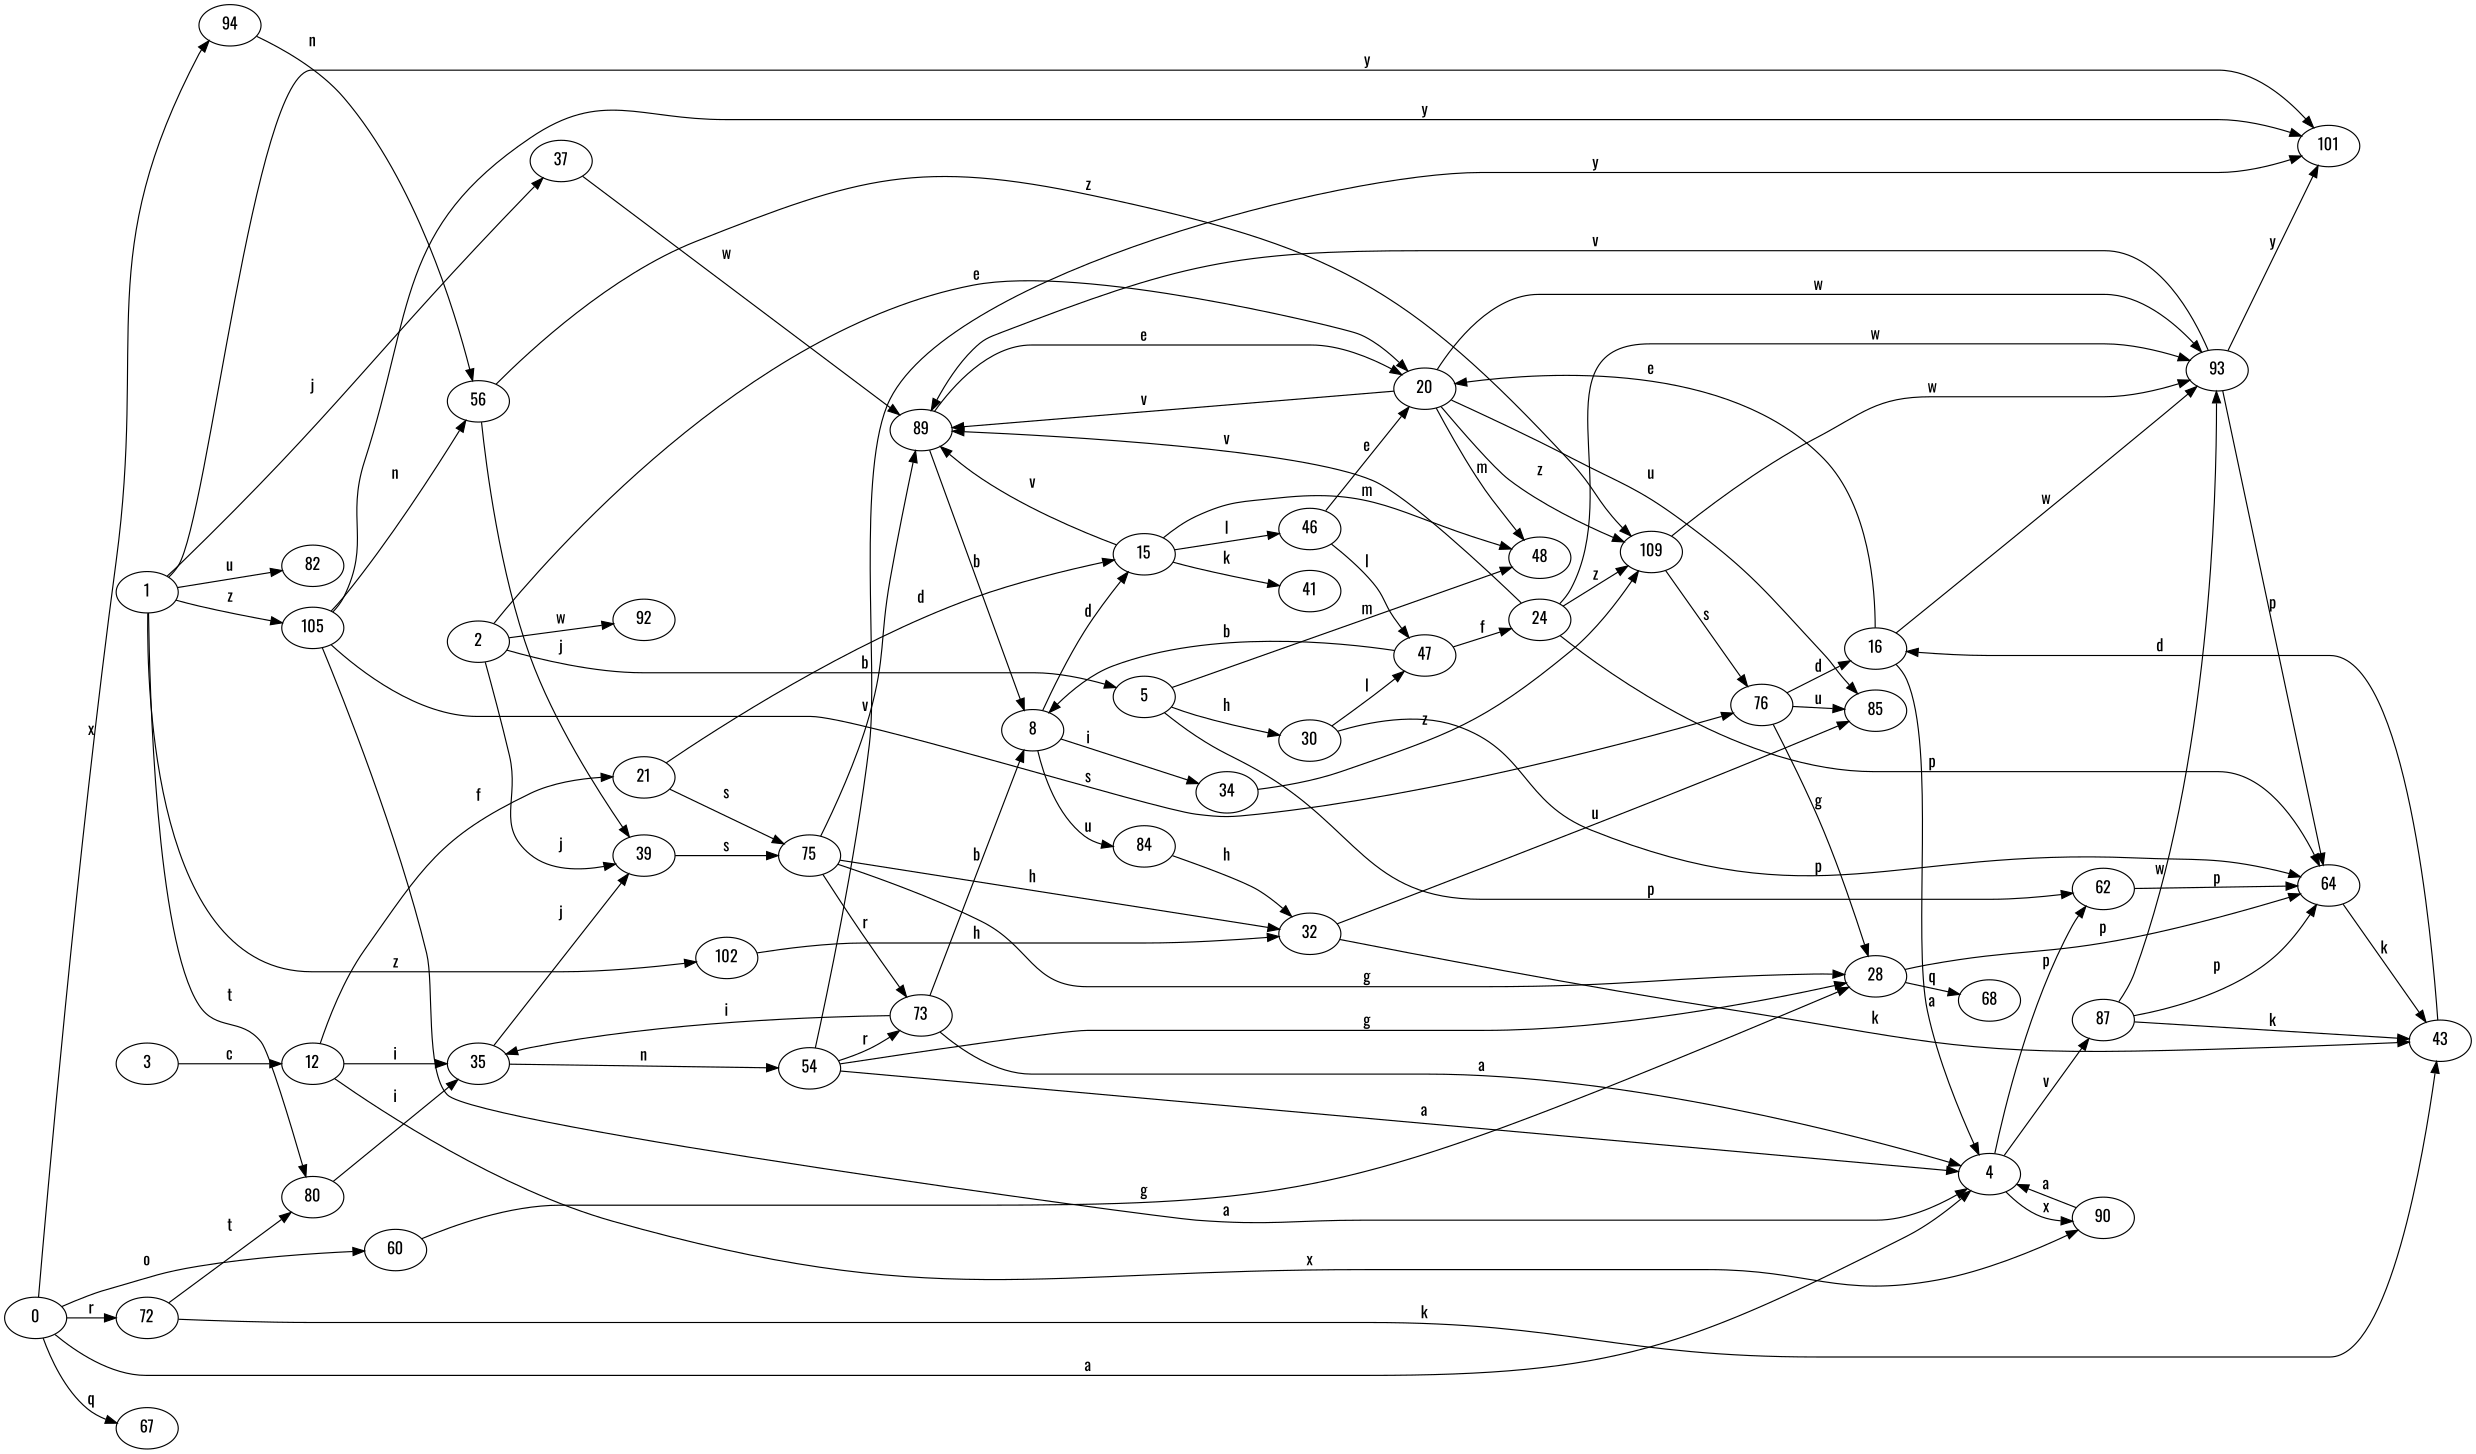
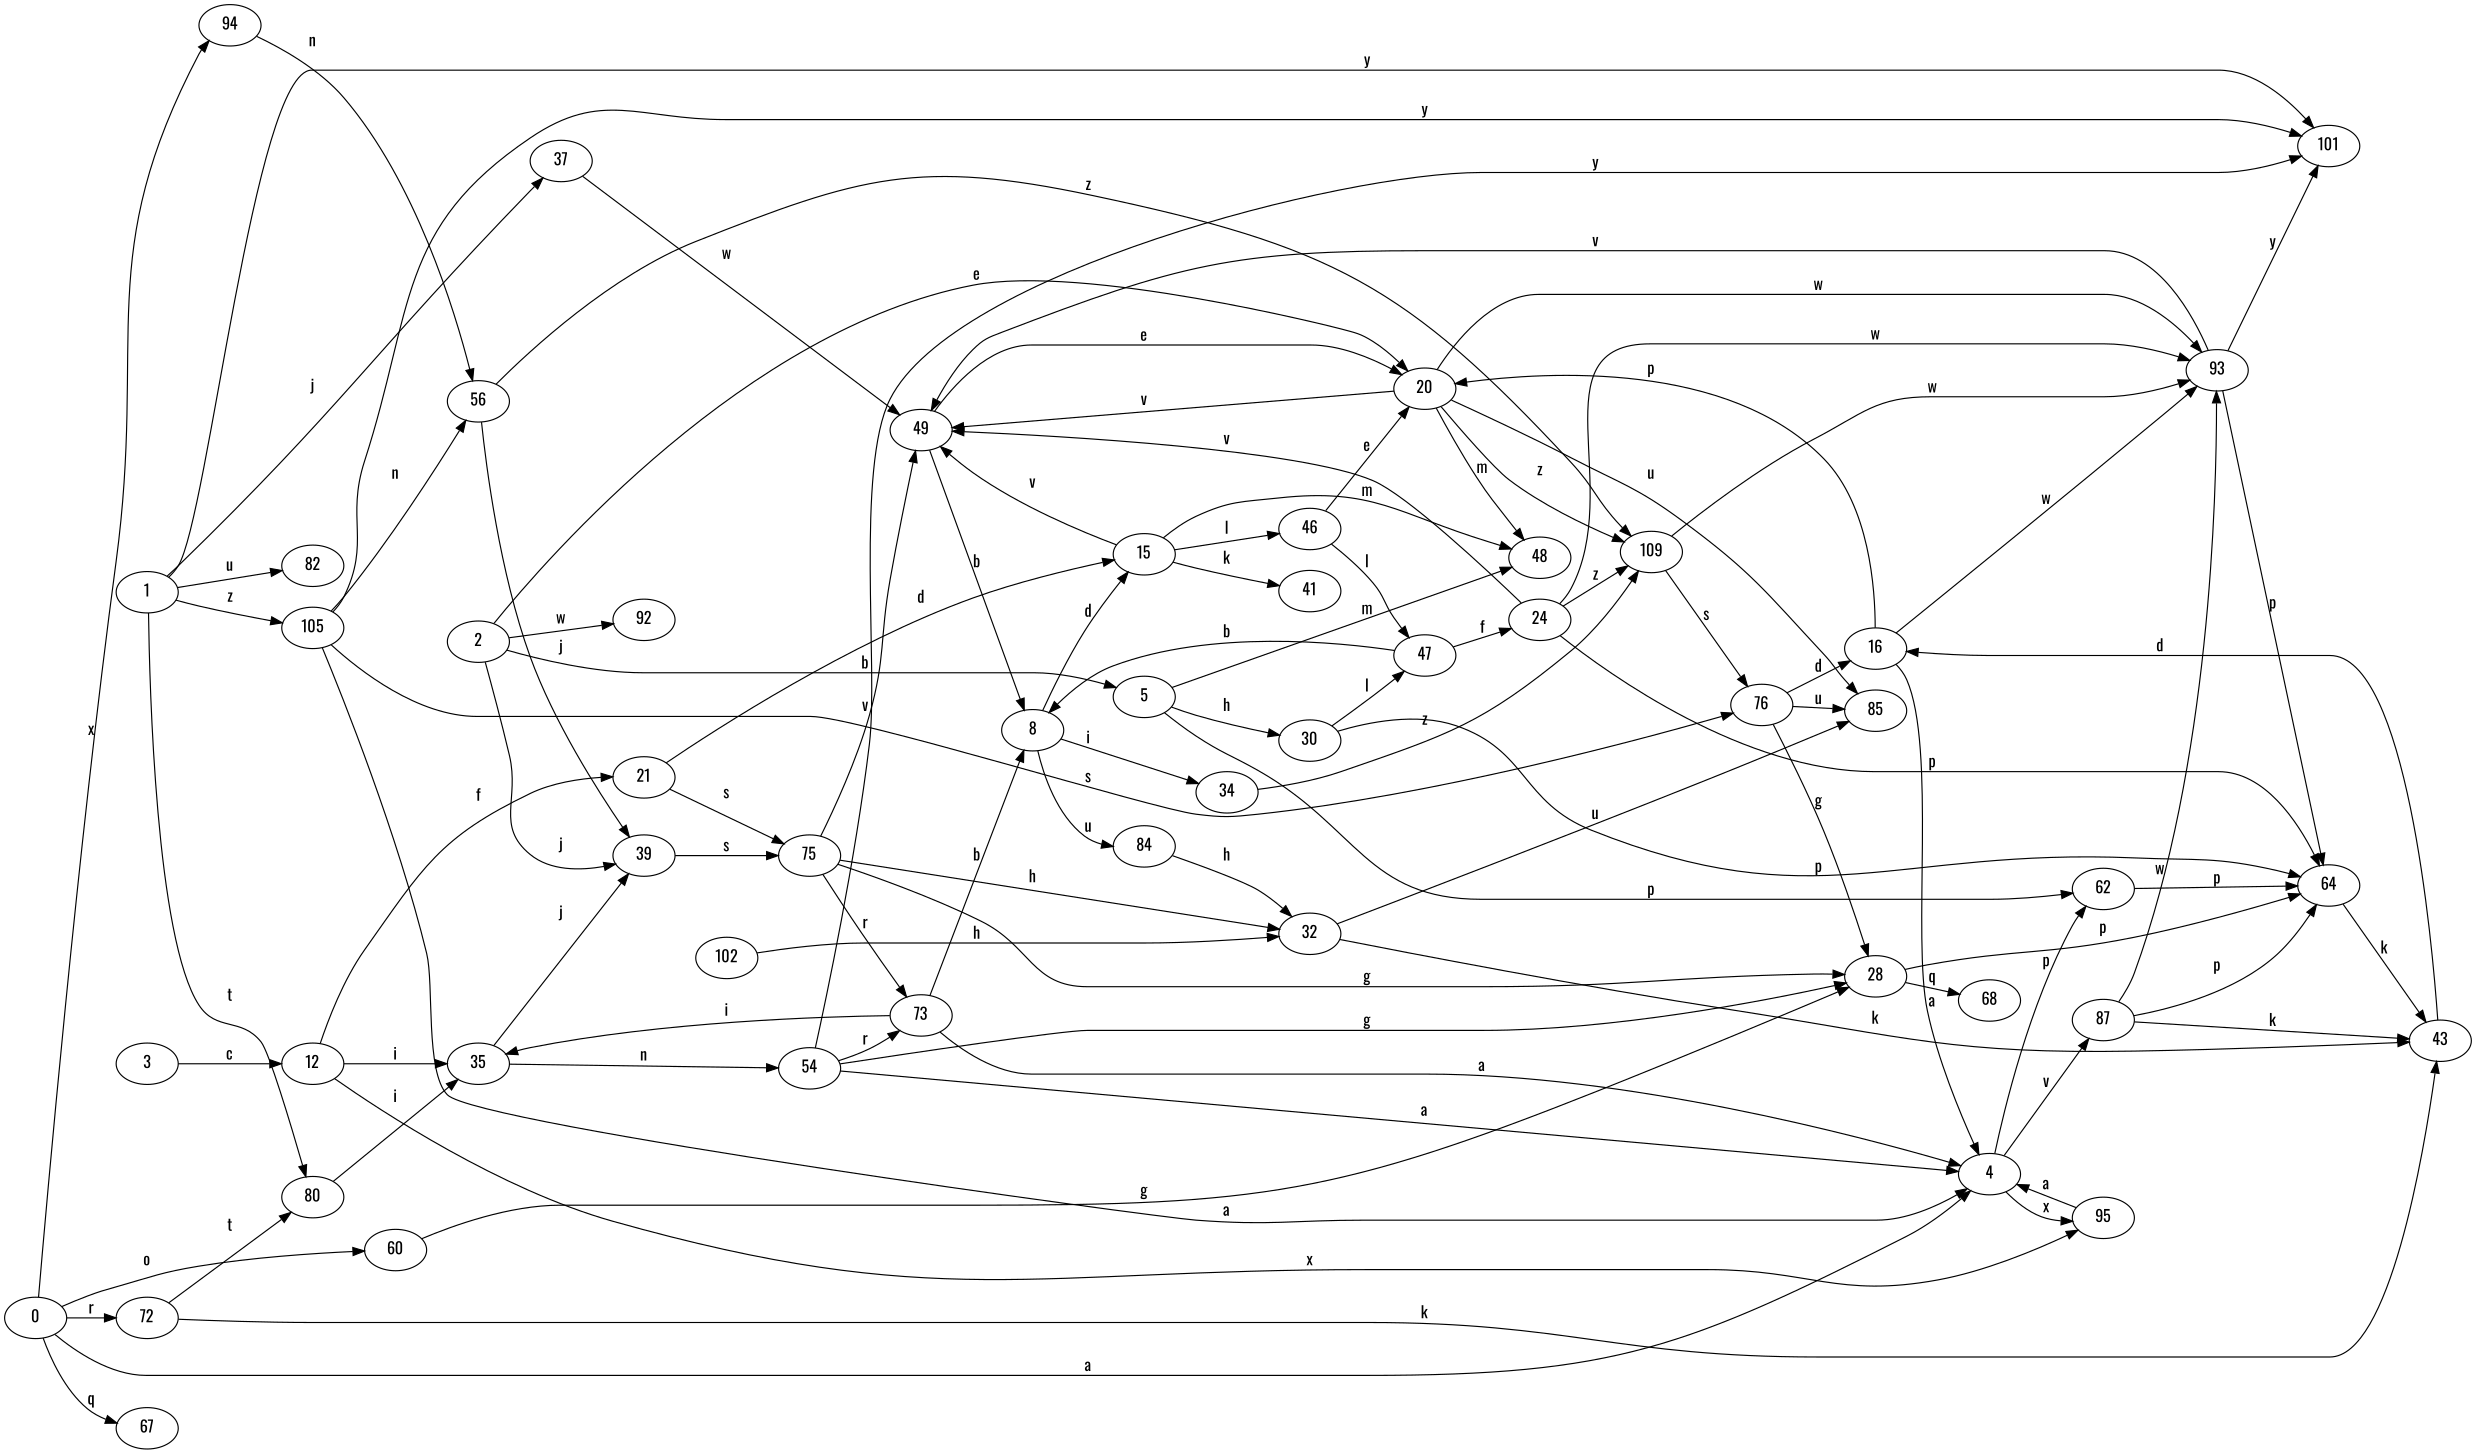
(1651, 370) -> (1651, 370)
(921, 430) -> (921, 430)
(283, 965) -> none
(2103, 1218) -> (2103, 1218)
